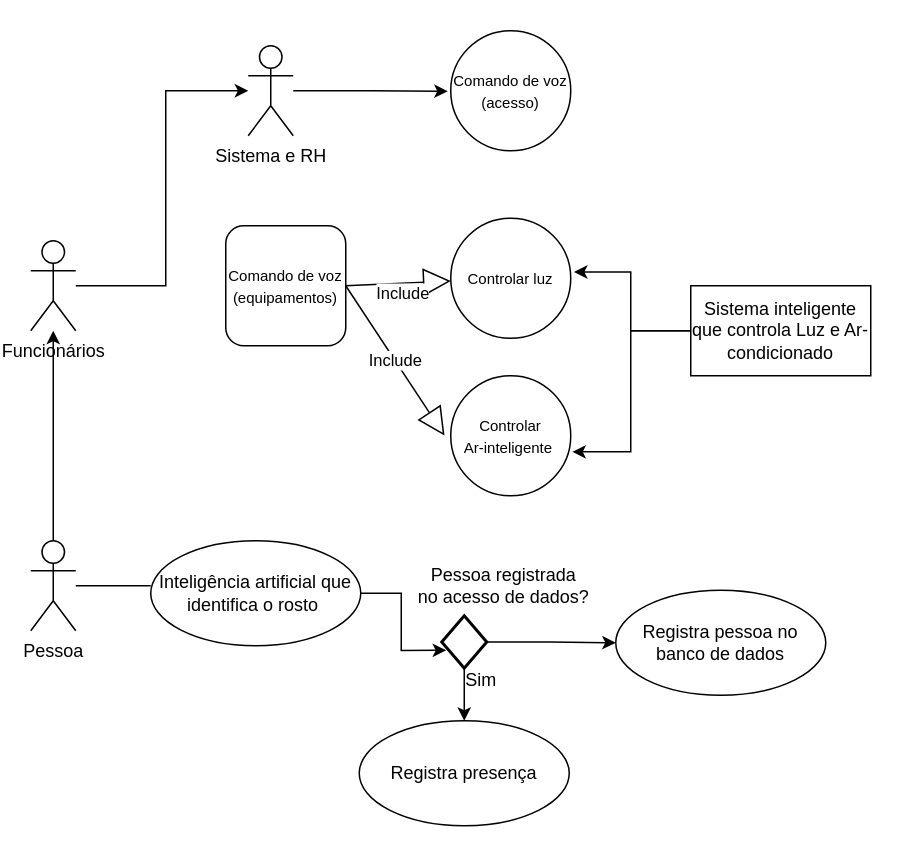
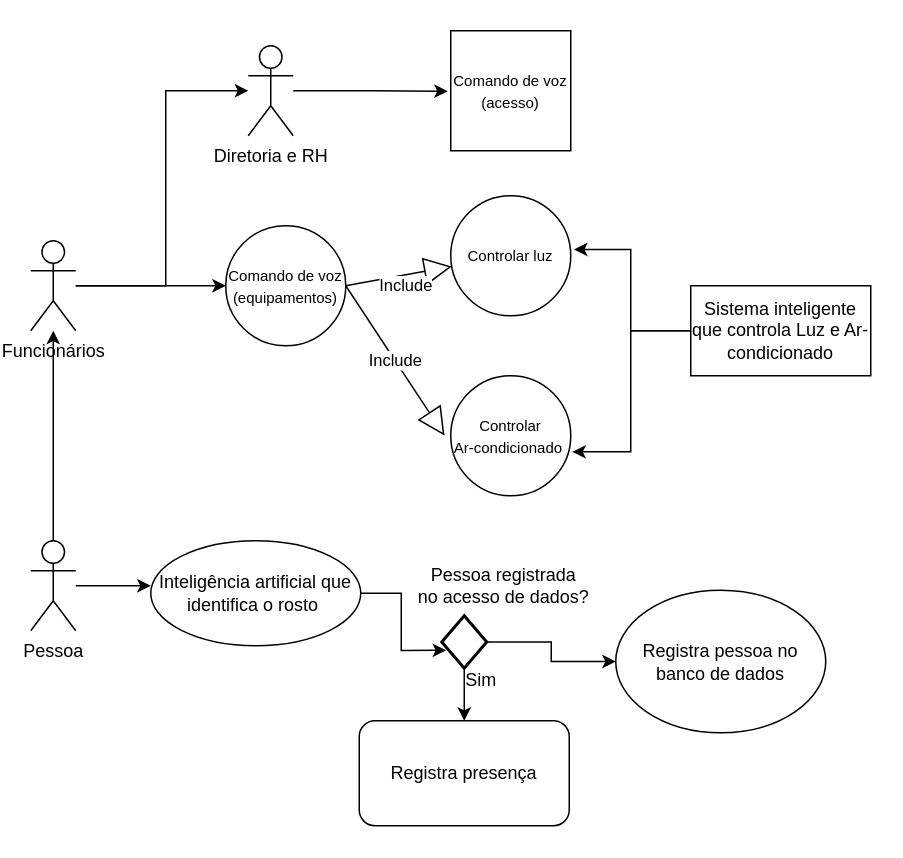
(511, 91) -> (511, 91)
(272, 157) -> (272, 157)
(511, 278) -> (511, 256)
none -> (191, 286)
(286, 286) -> (286, 286)
(511, 436) -> (511, 436)
(143, 586) -> (139, 586)
(721, 643) -> (721, 662)
(464, 773) -> (464, 773)
